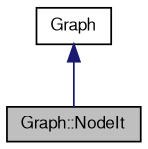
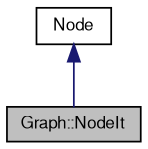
(74, 26) -> (74, 26)
